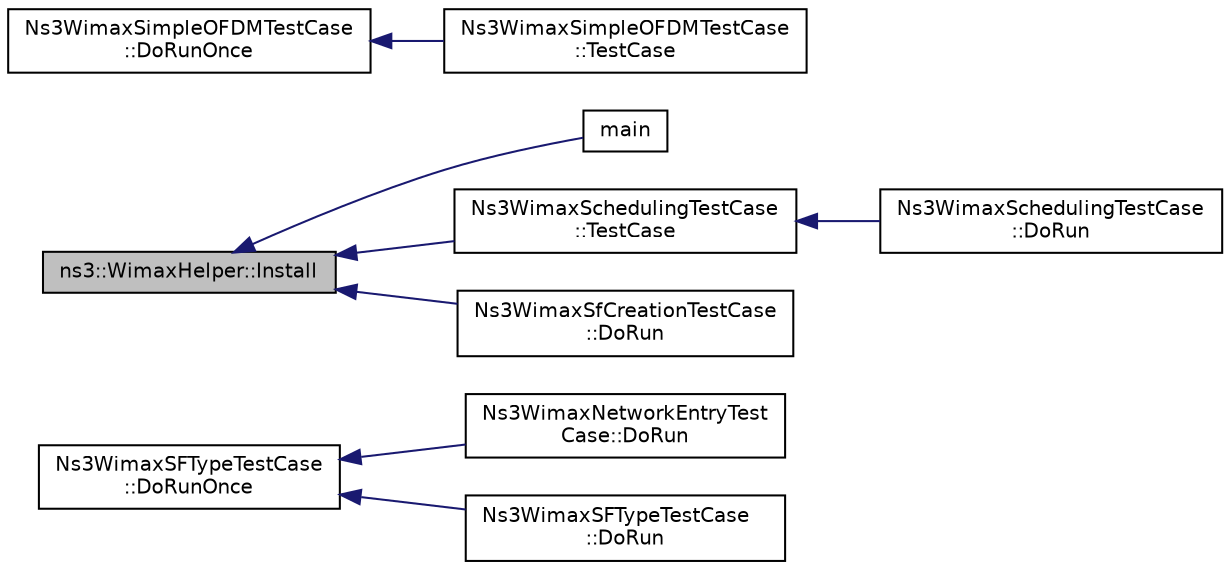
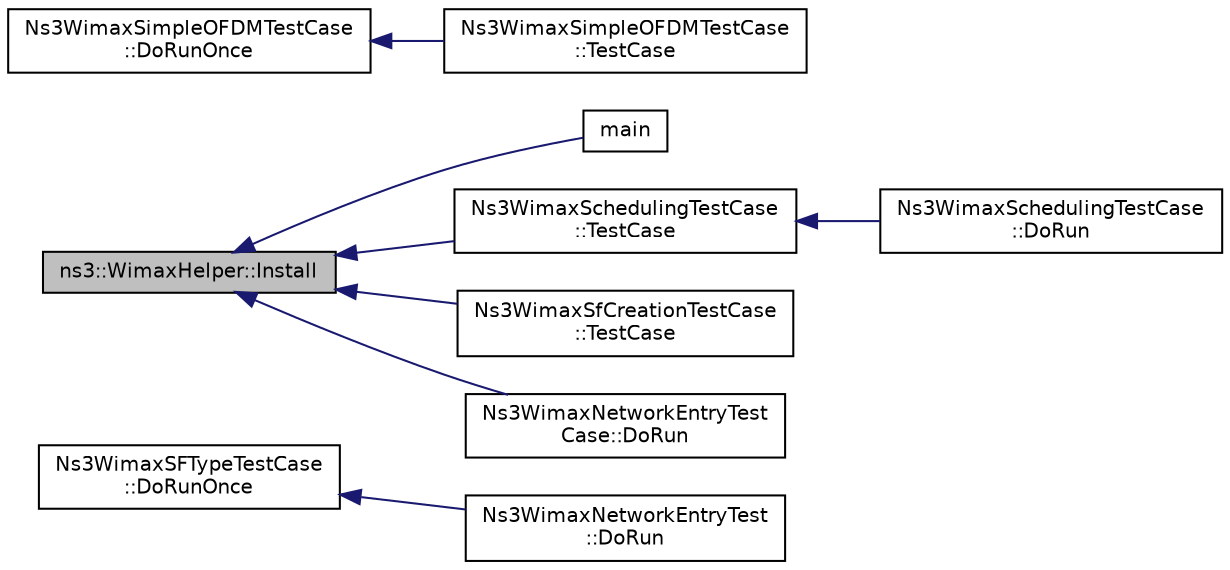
(625, 323) -> (625, 323)
(413, 451) -> (380, 351)
(625, 528) -> (625, 528)
